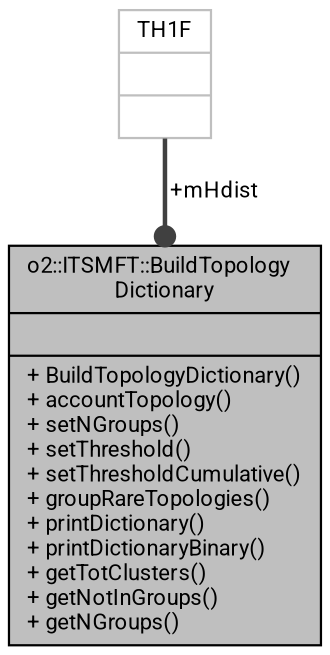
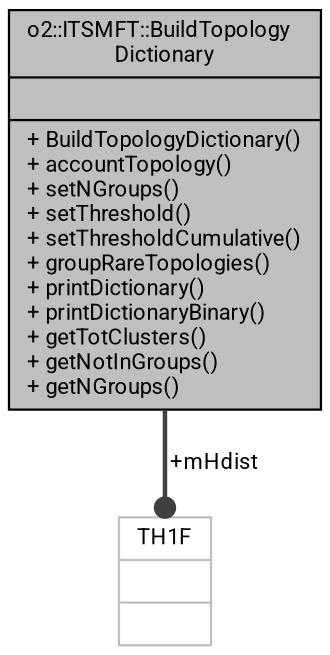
(165, 183) -> (165, 454)
